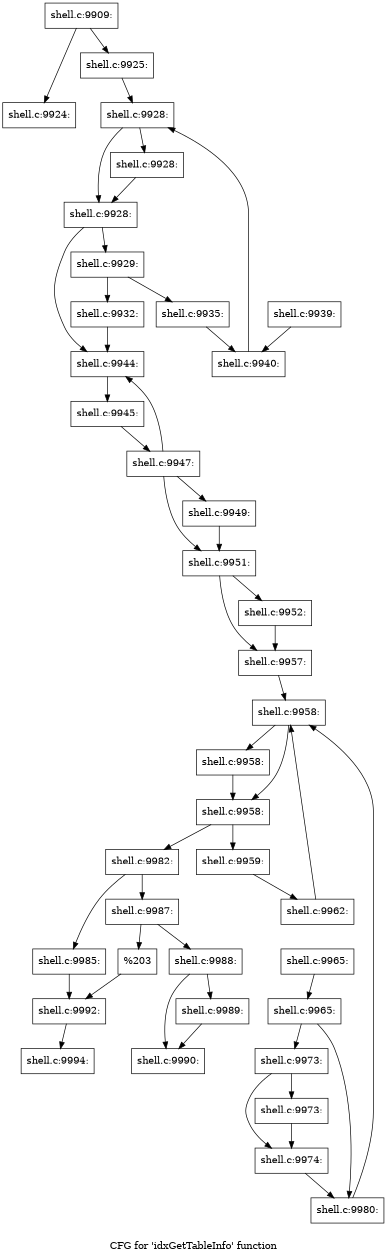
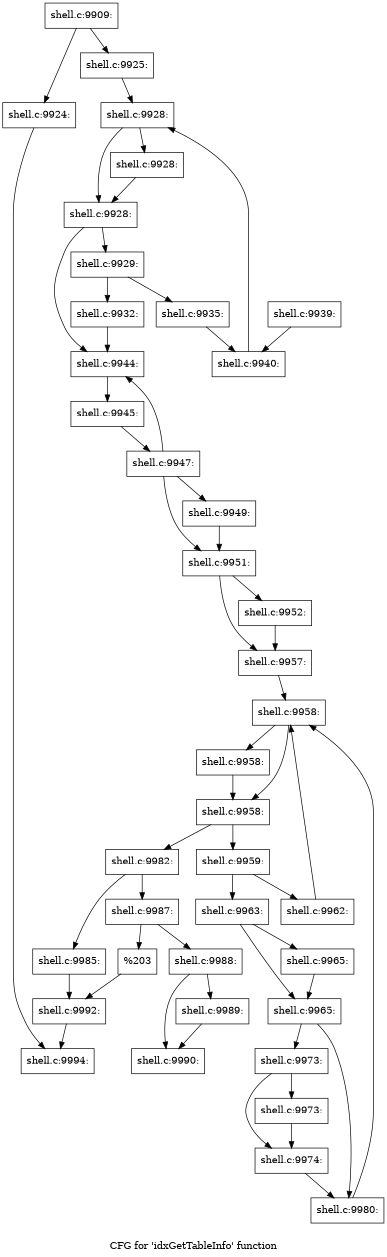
none -> (13, 588)
none -> (232, 912)
